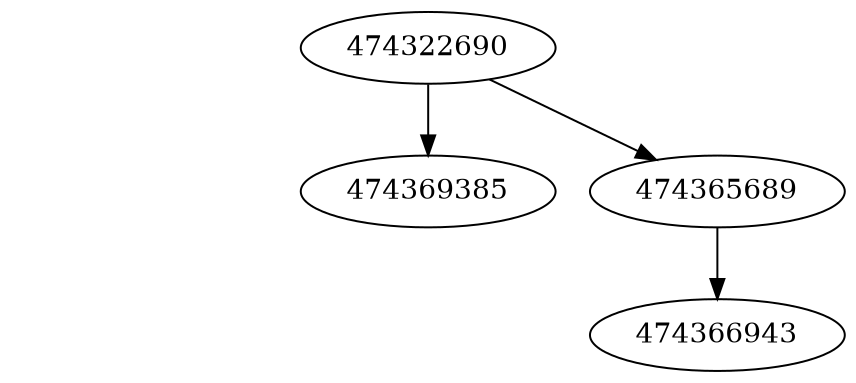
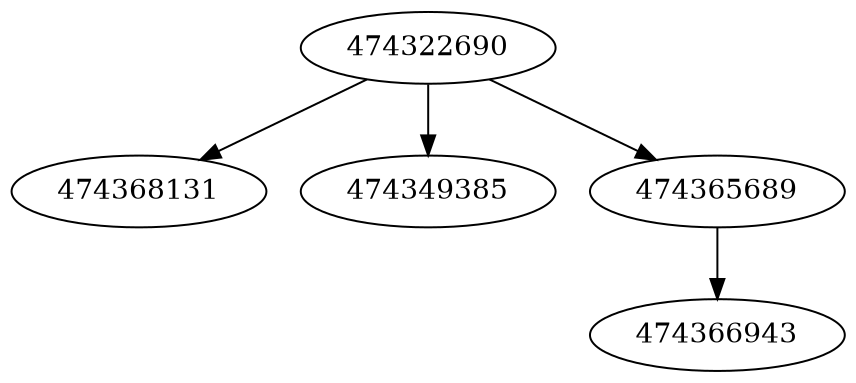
none -> (139, 191)
(428, 191) -> (428, 191)
